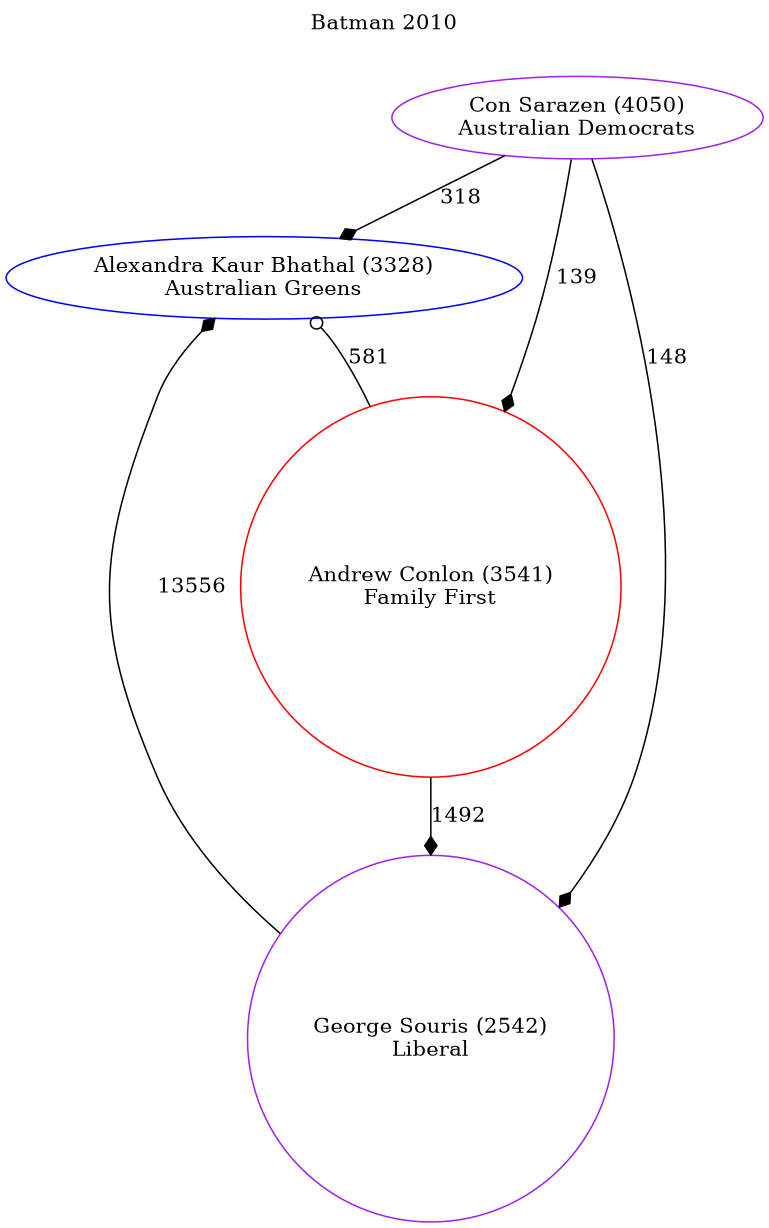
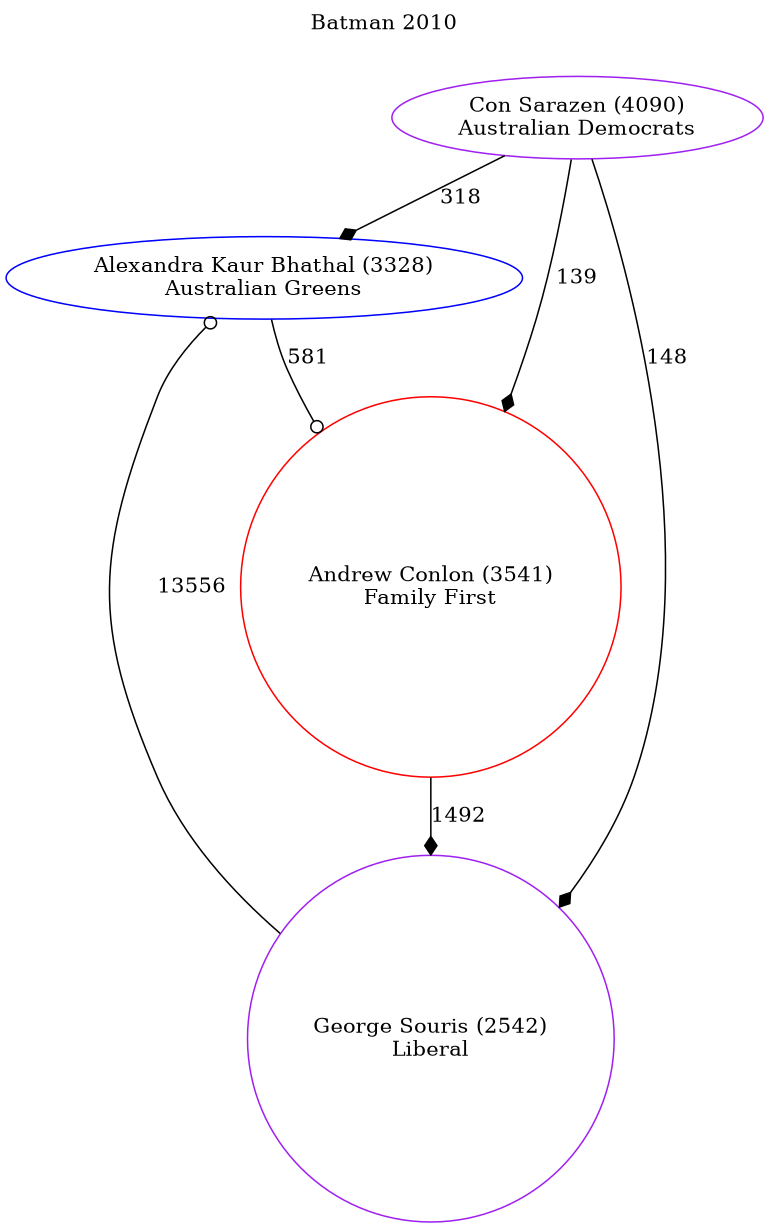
(578, 118) -> (578, 118)
(348, 365) -> (288, 372)
(115, 644) -> (115, 644)
